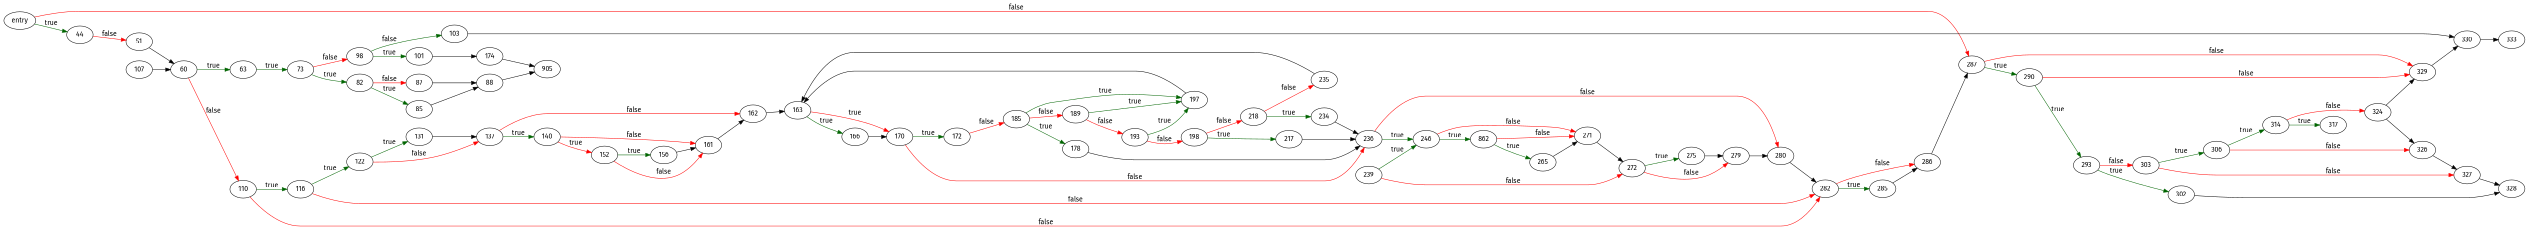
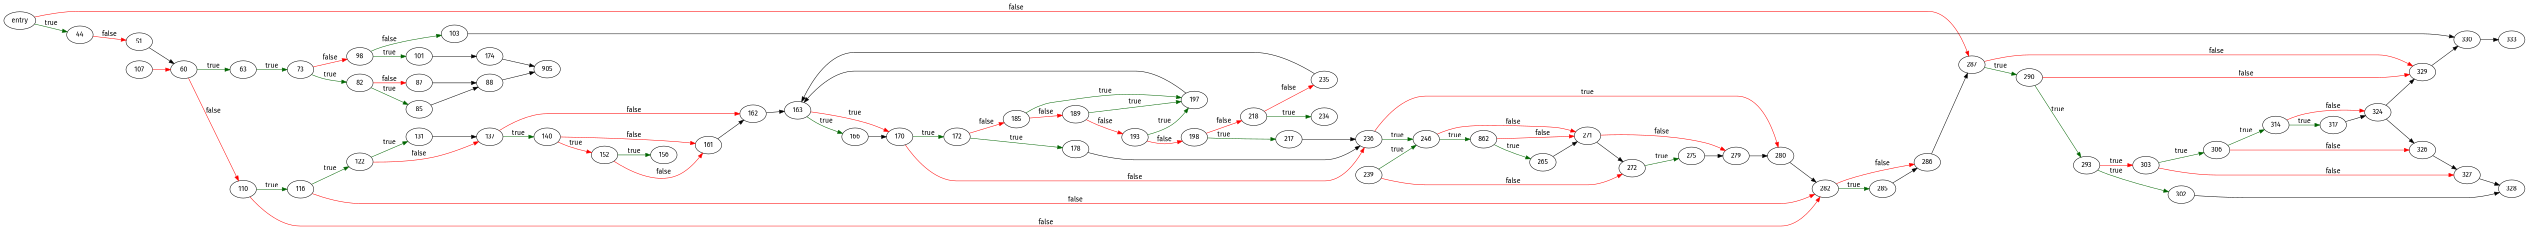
(159, 70) -> (159, 70)
(1588, 92) -> (1588, 92)
none -> (2353, 119)
(1344, 127) -> none
(1044, 133) -> (1014, 143)
(684, 151) -> none
(2116, 162) -> (2116, 162)
(1685, 179) -> (1662, 136)
